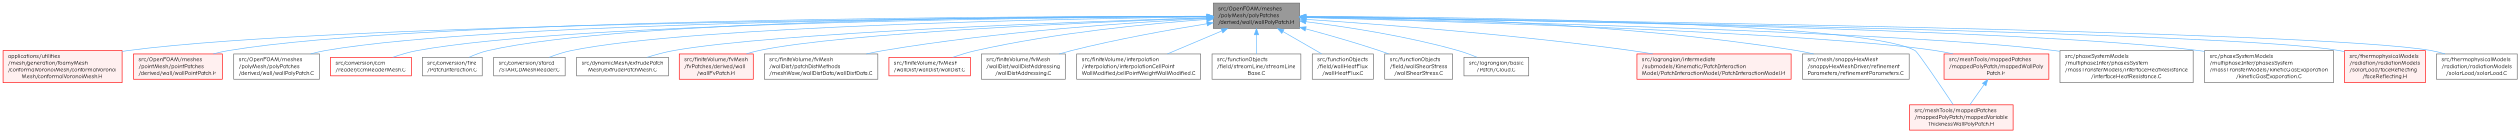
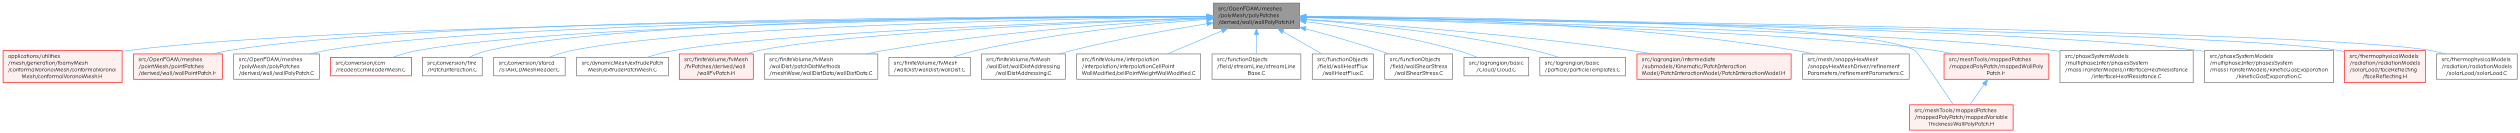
(930, 67) -> (930, 67)
(1496, 67) -> (1496, 67)
none -> (1583, 67)
